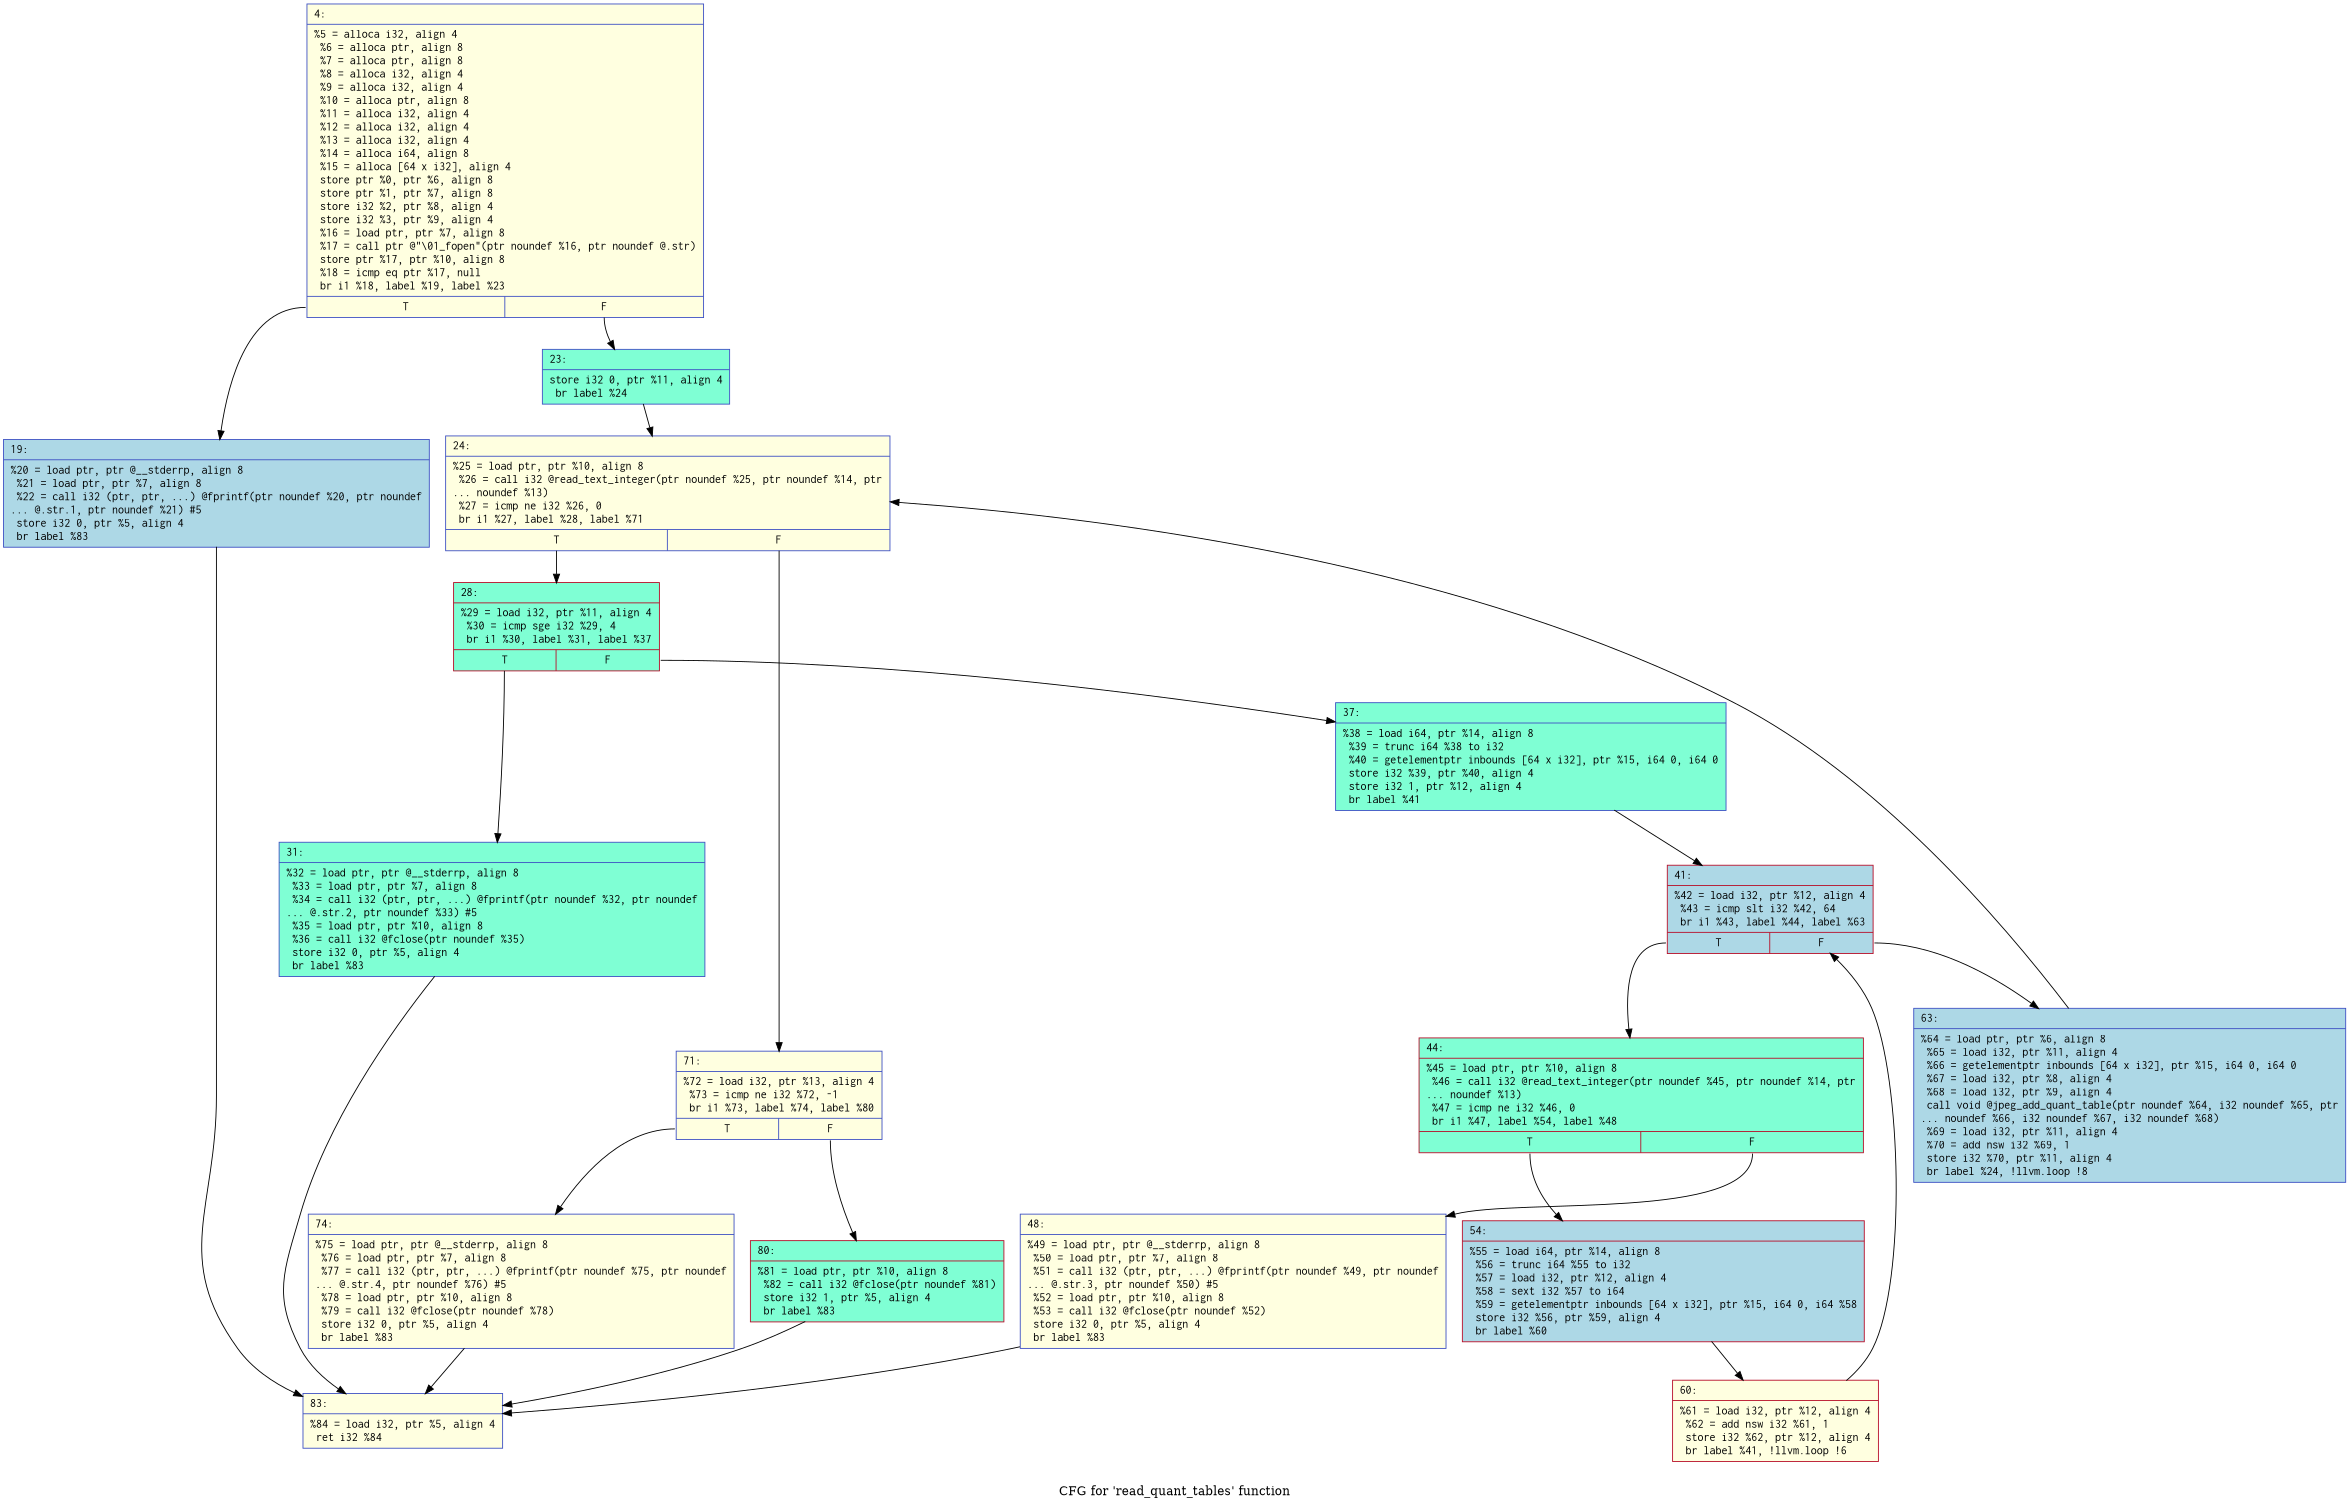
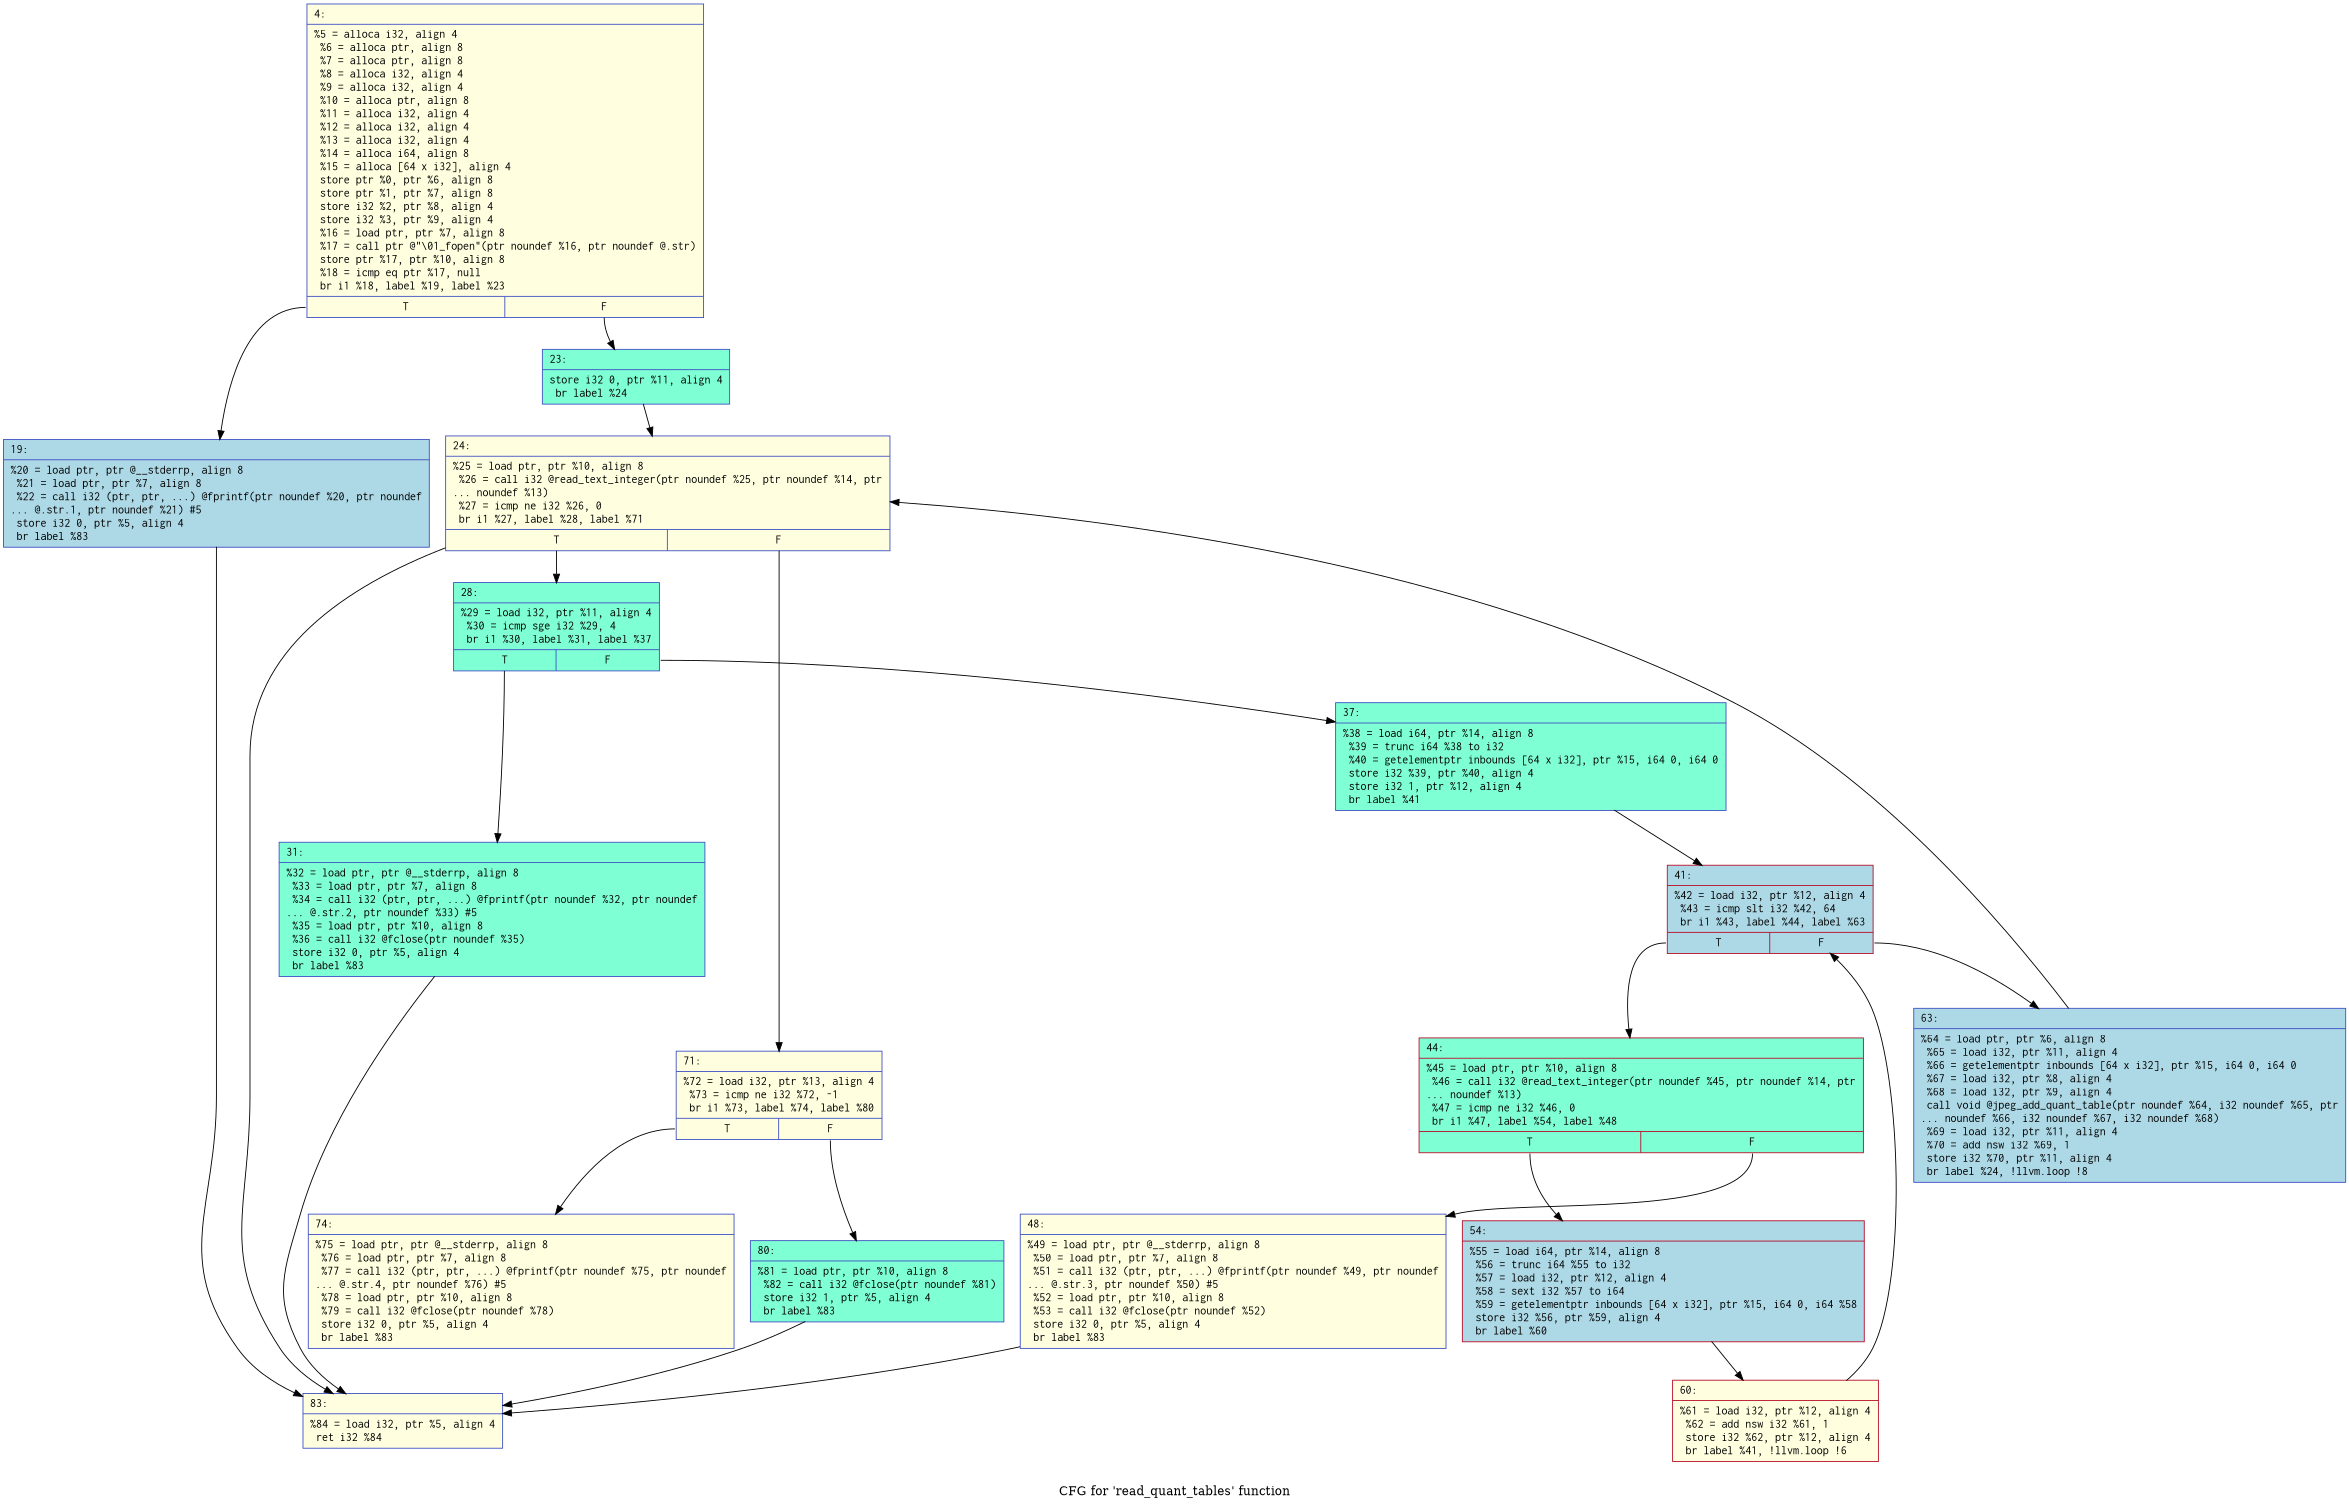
(556, 627) -> (556, 627)
(877, 1281) -> (877, 1281)
(448, 1368) -> (250, 935)
